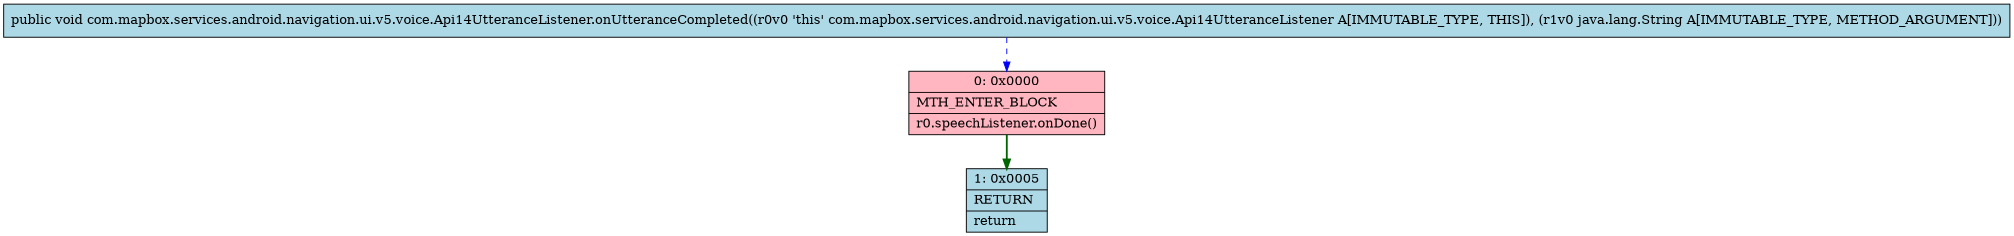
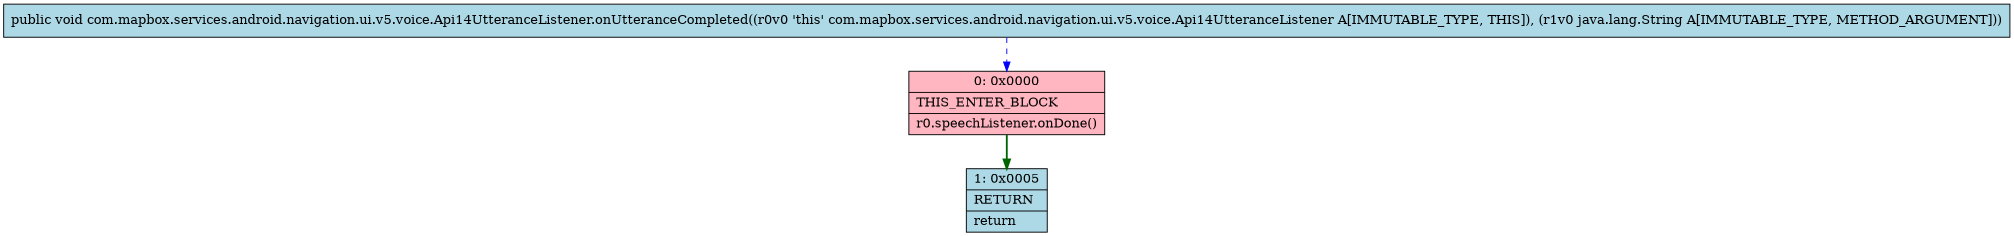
(987, 103) -> (987, 103)
